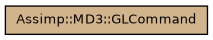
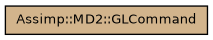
(106, 20) -> (106, 20)
